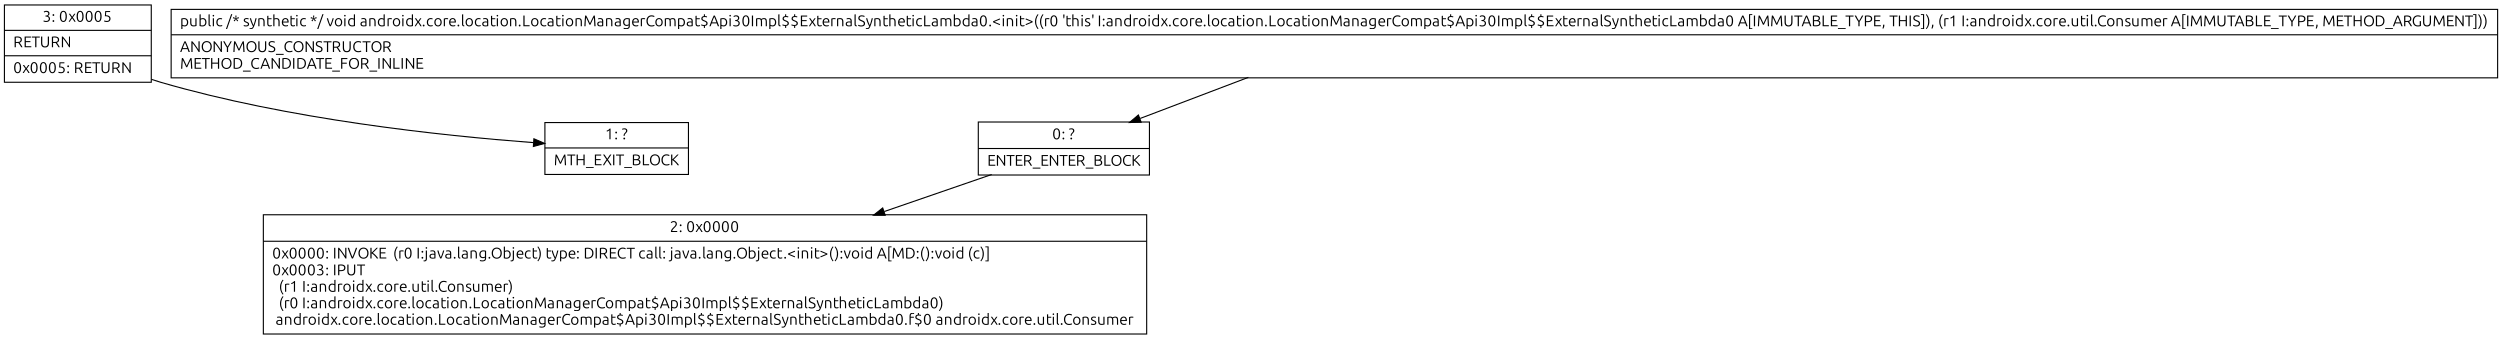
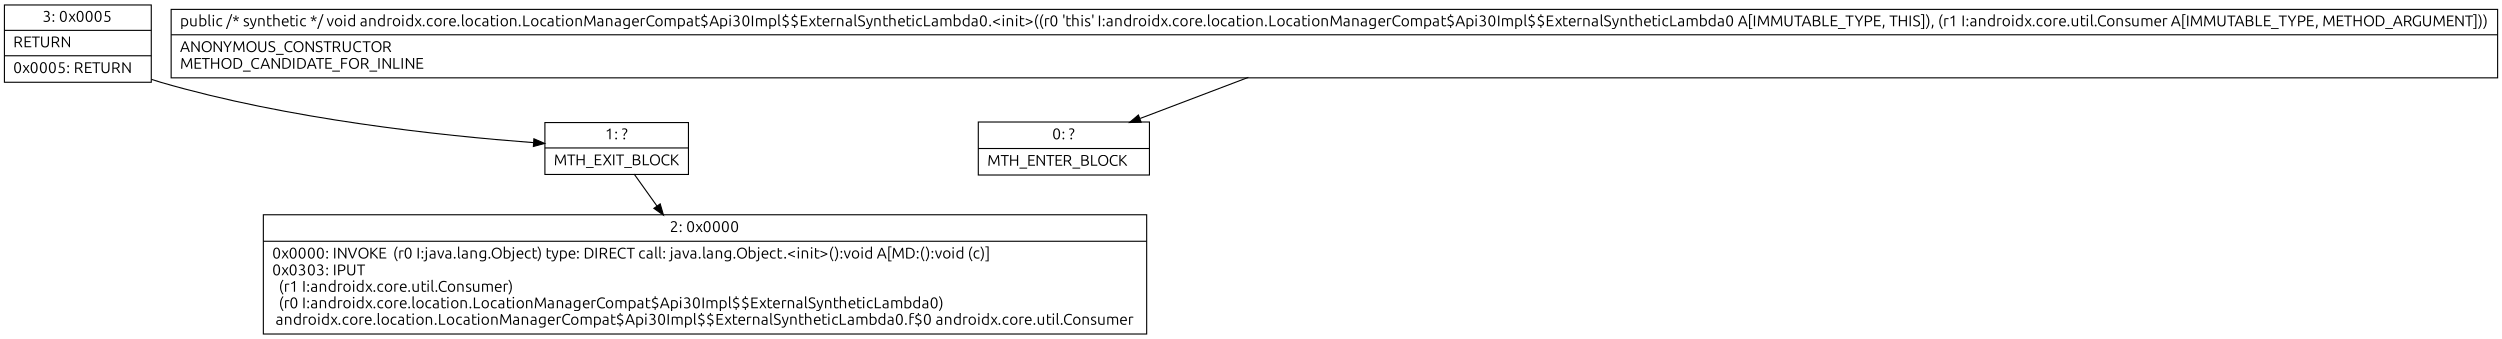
(1064, 161) -> (1057, 161)
(938, 193) -> (646, 190)
(322, 271) -> (322, 271)
